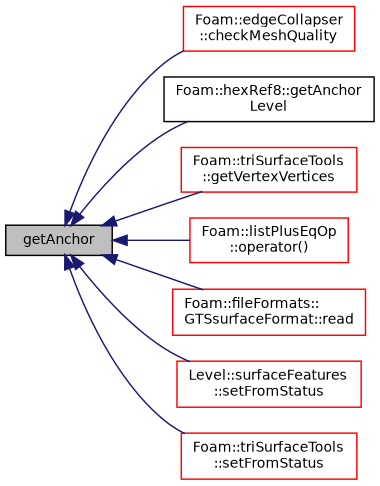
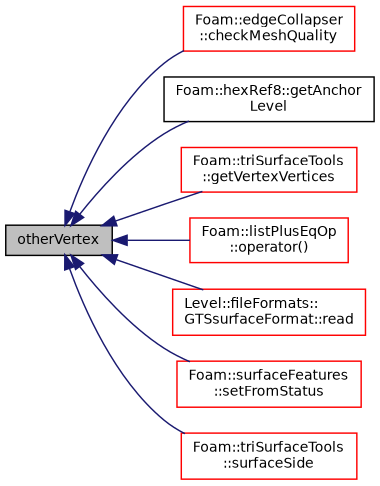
(59, 240) -> (59, 240)
(269, 312) -> (269, 312)
(269, 384) -> (269, 384)
(269, 456) -> (269, 456)
